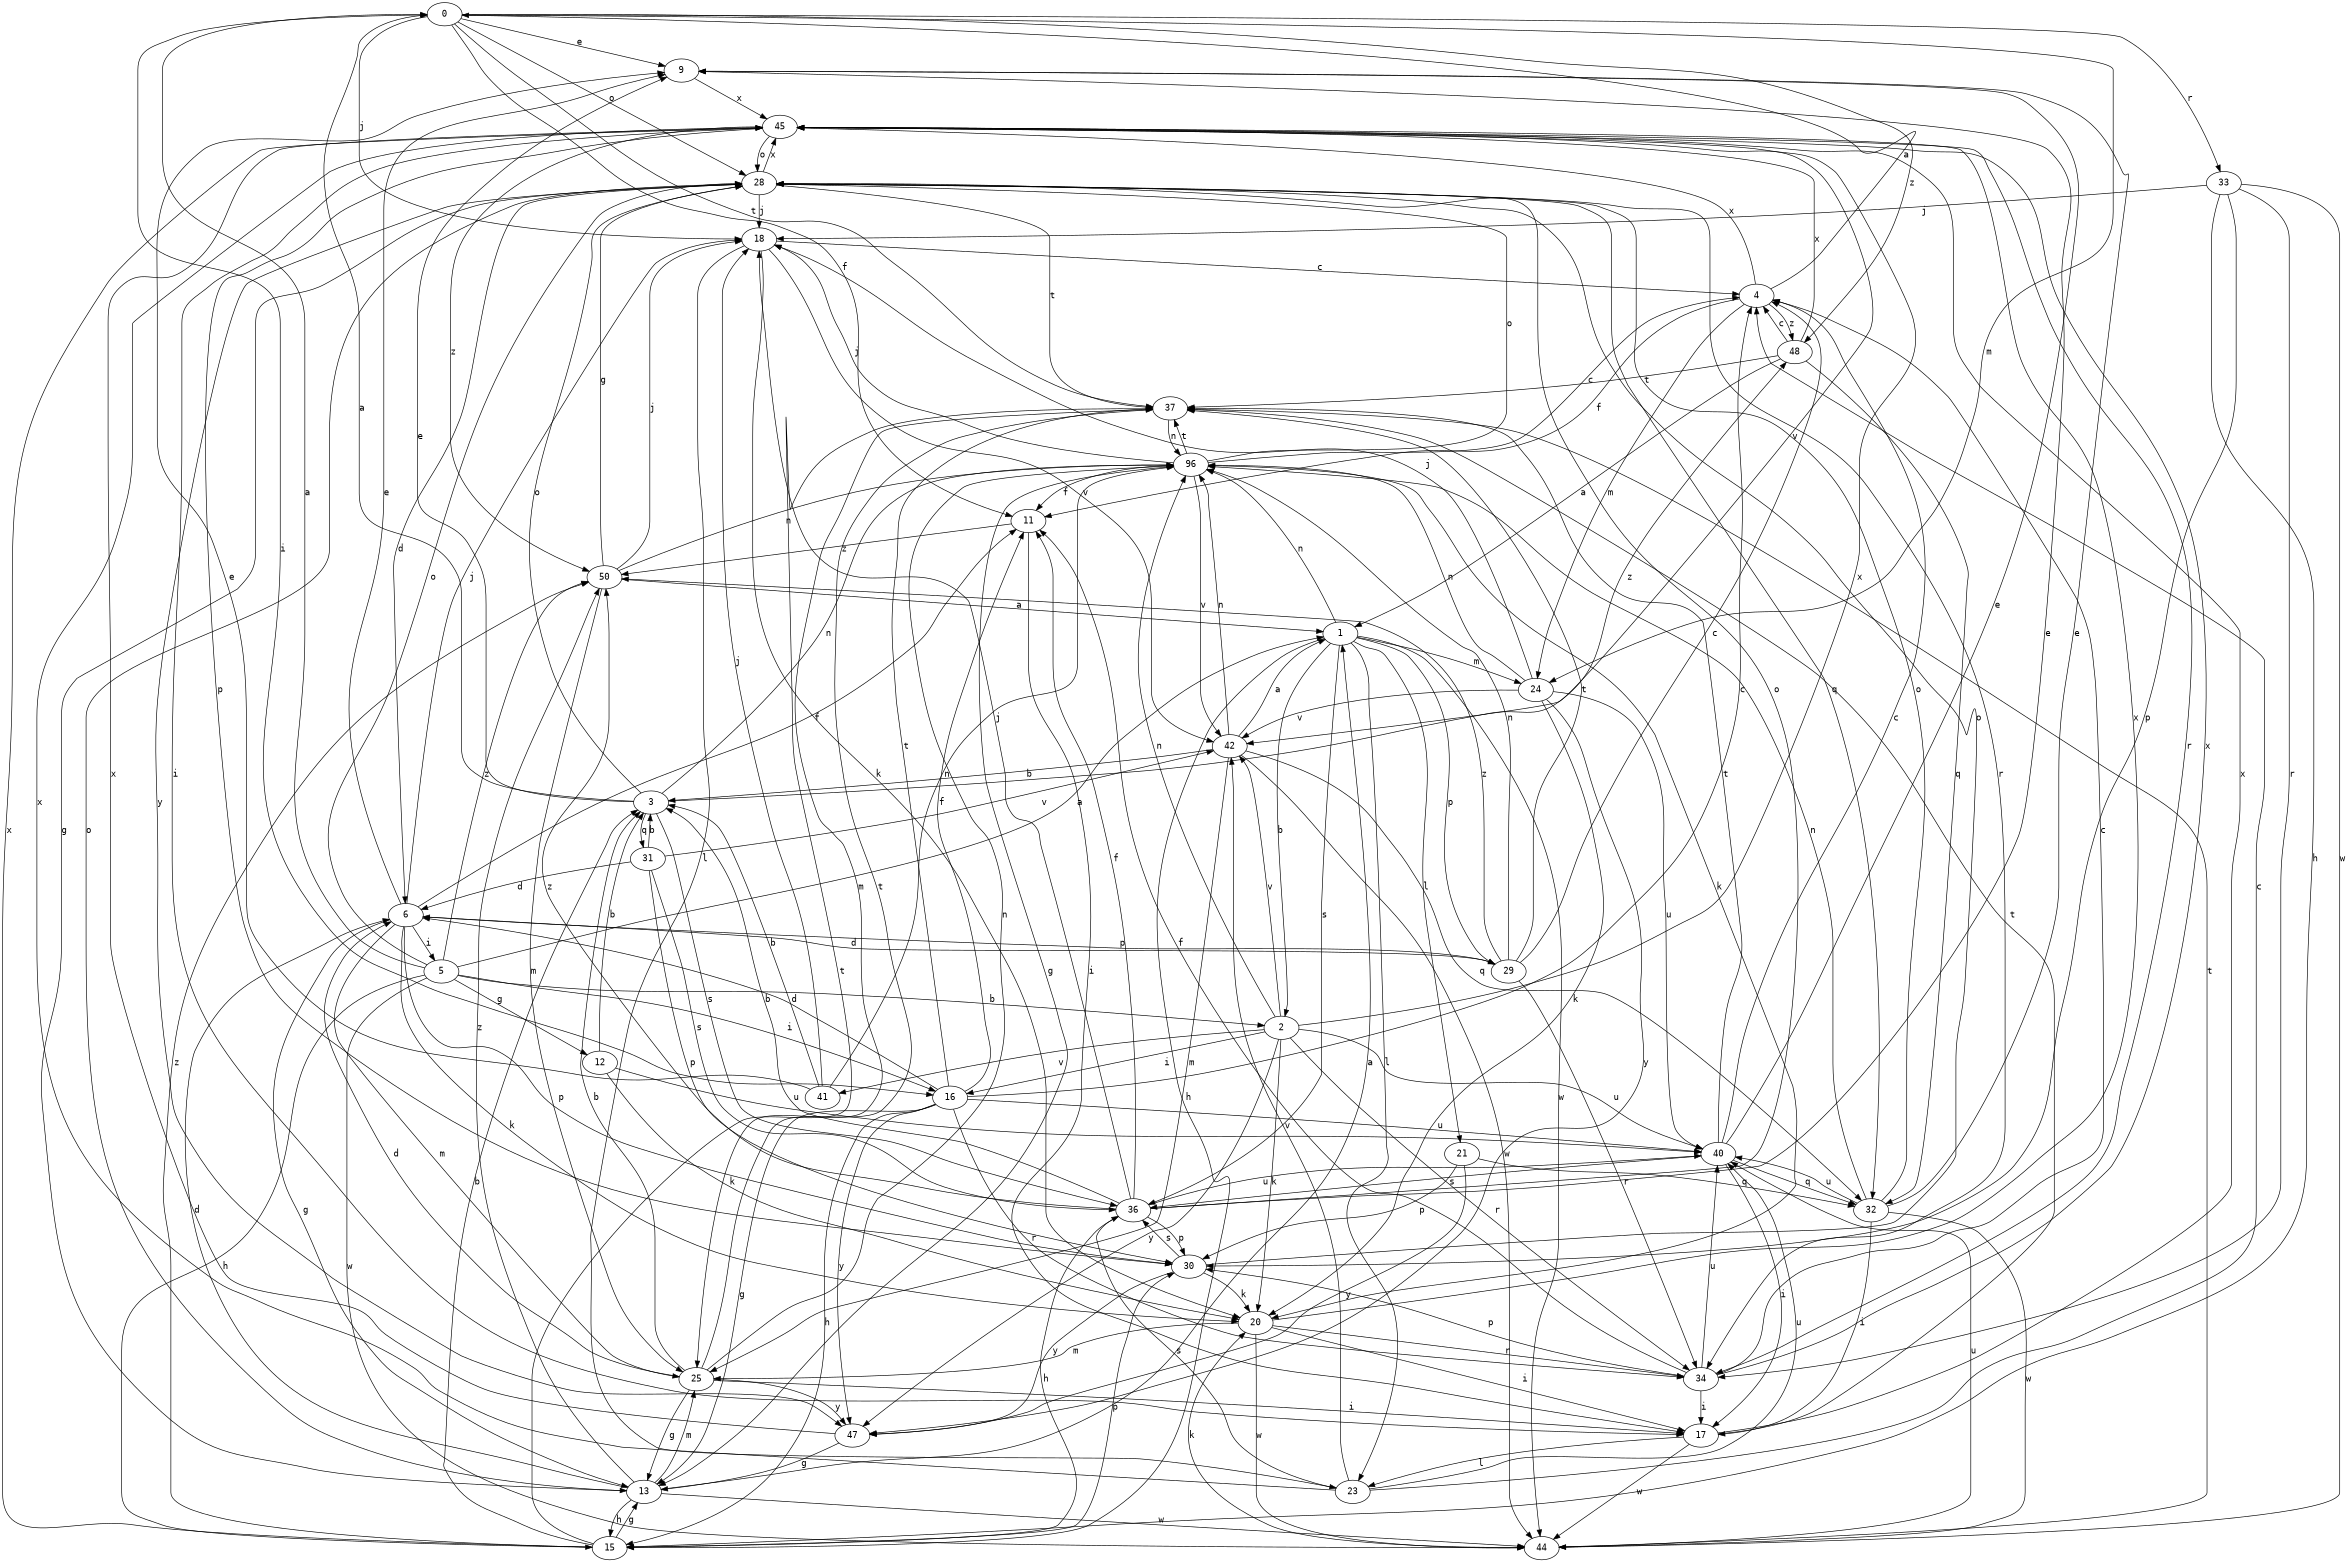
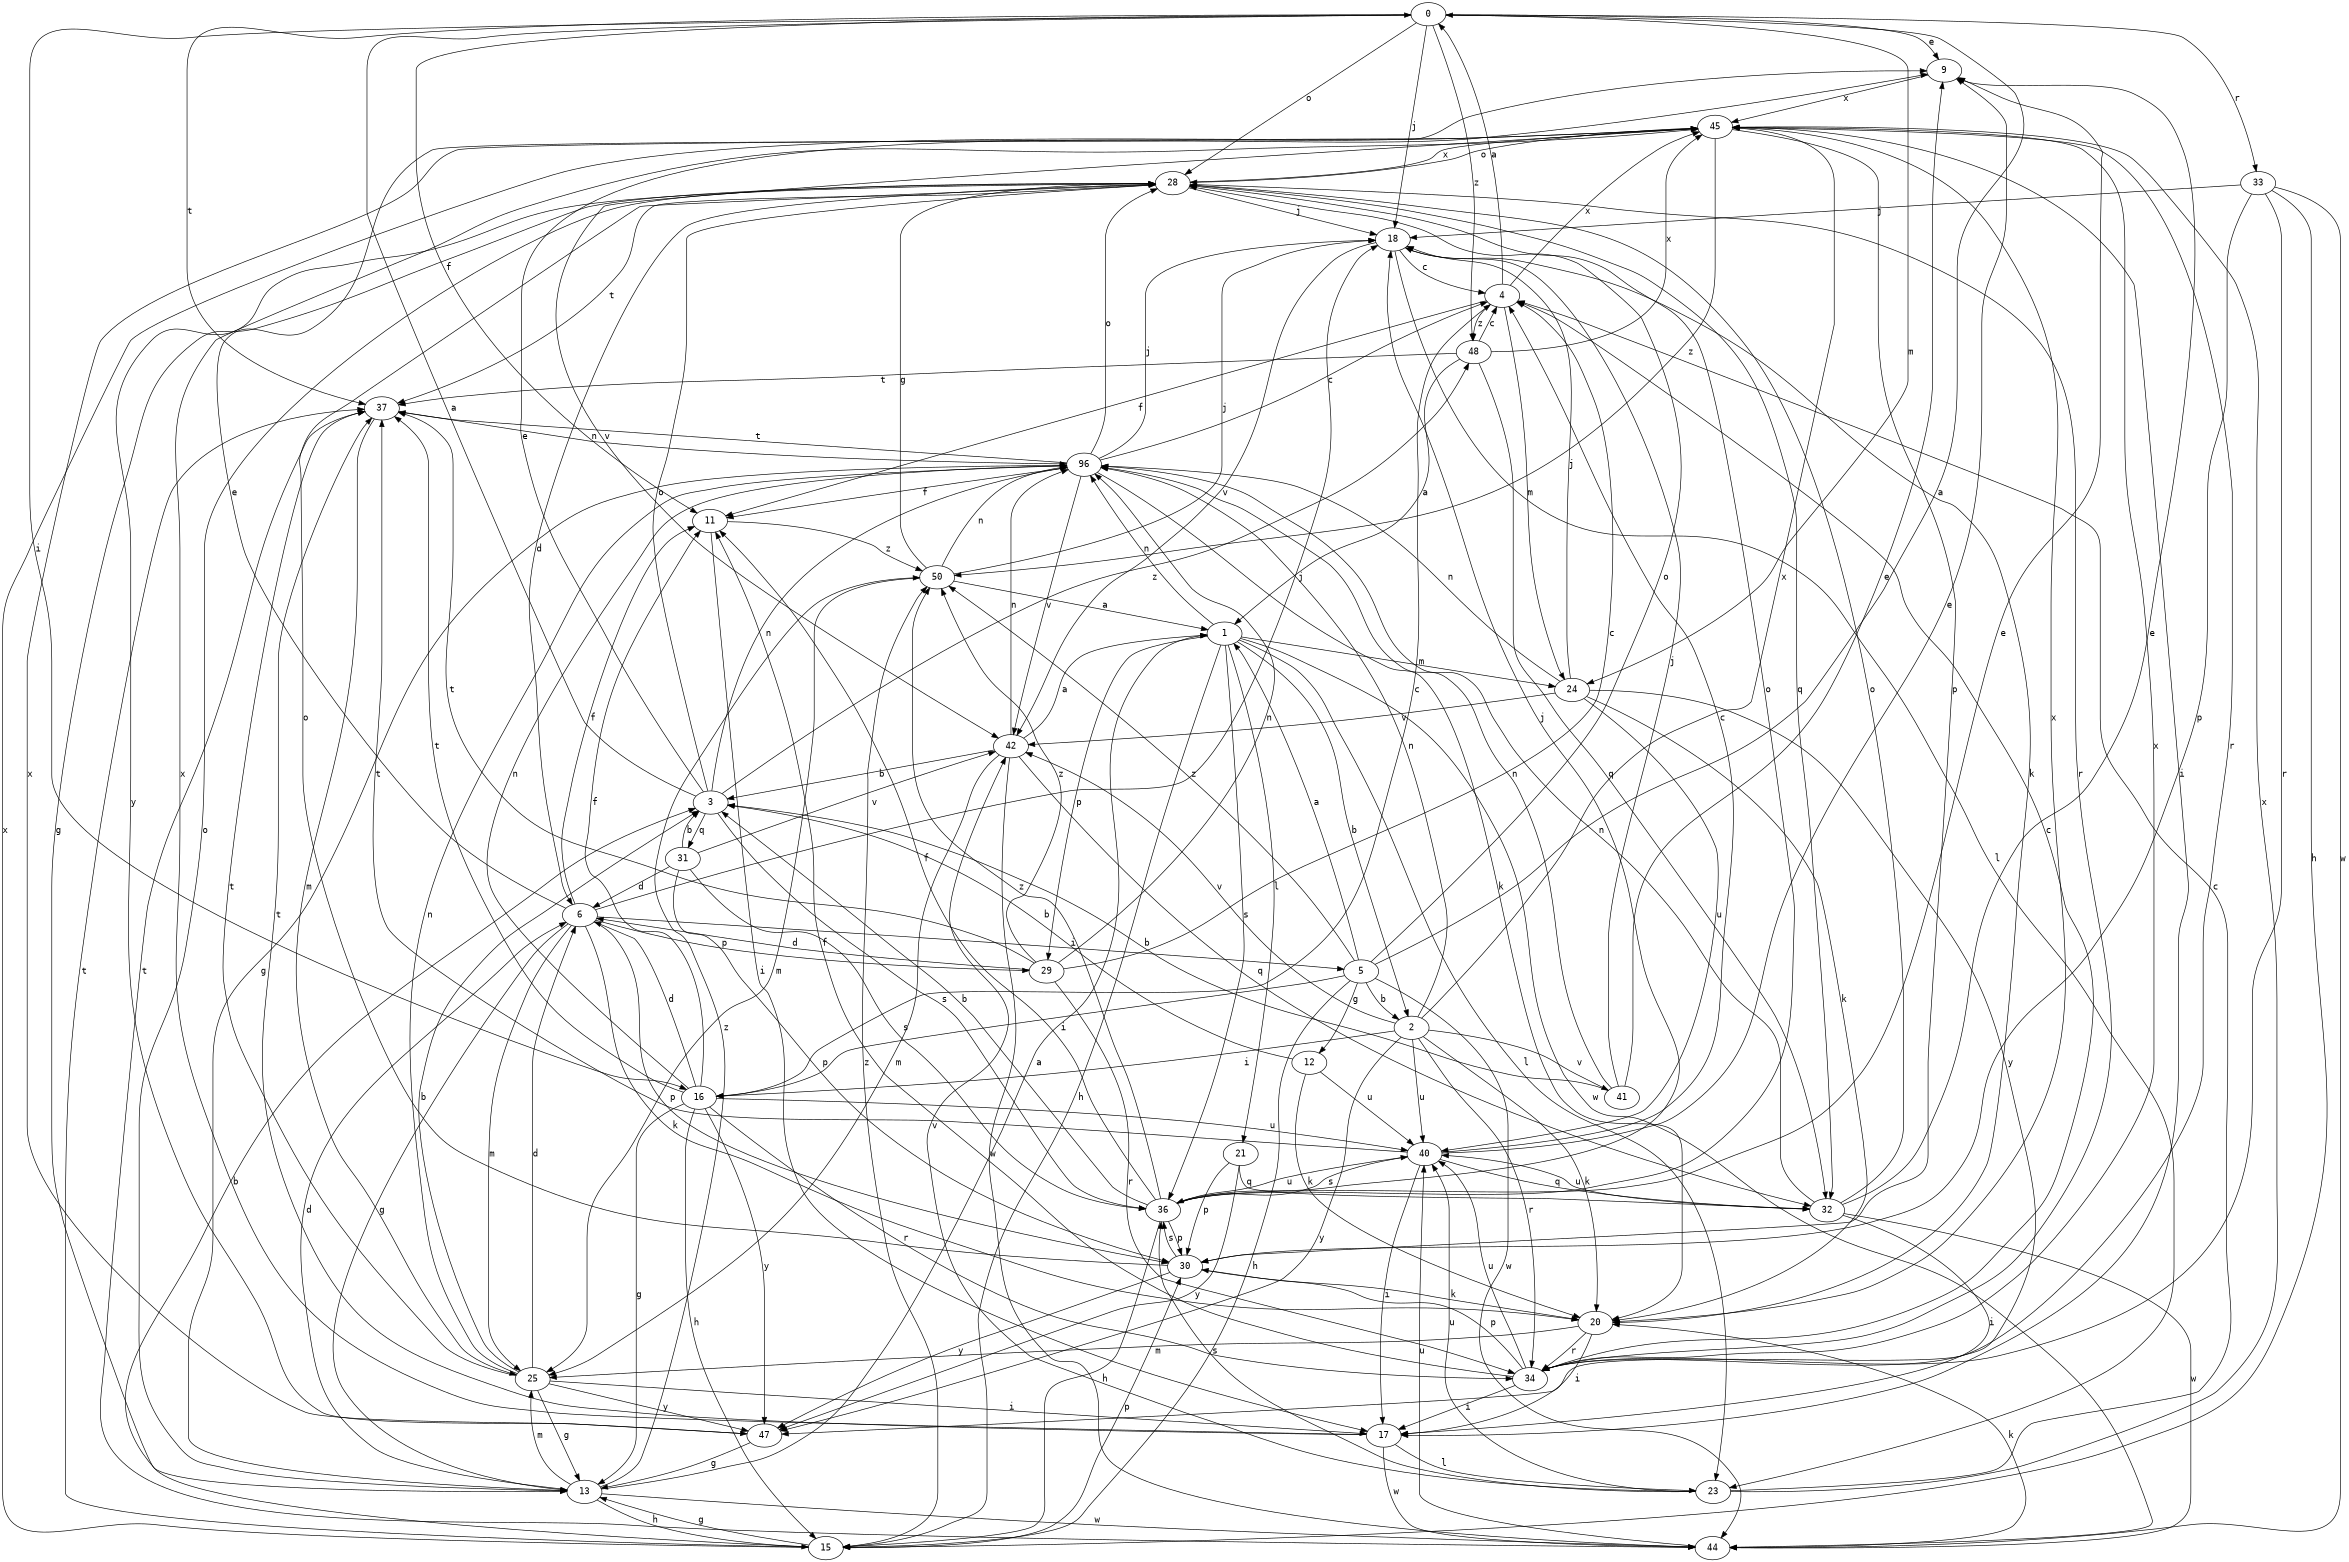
none -> (582, 644)
(1301, 1528) -> none
